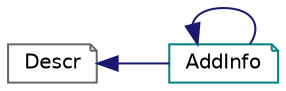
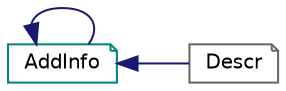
(144, 63) -> (163, 63)
